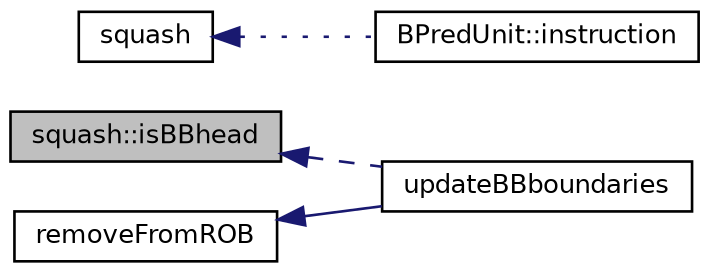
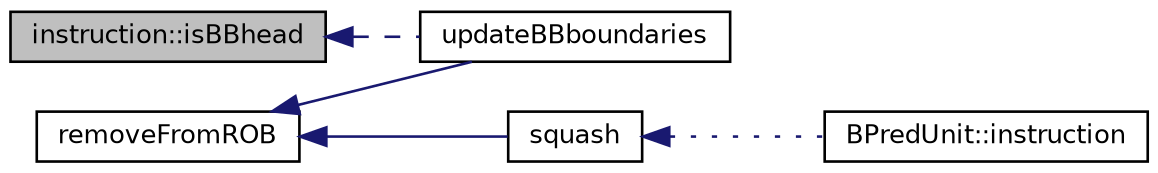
(146, 137) -> (168, 37)
none -> (417, 137)
